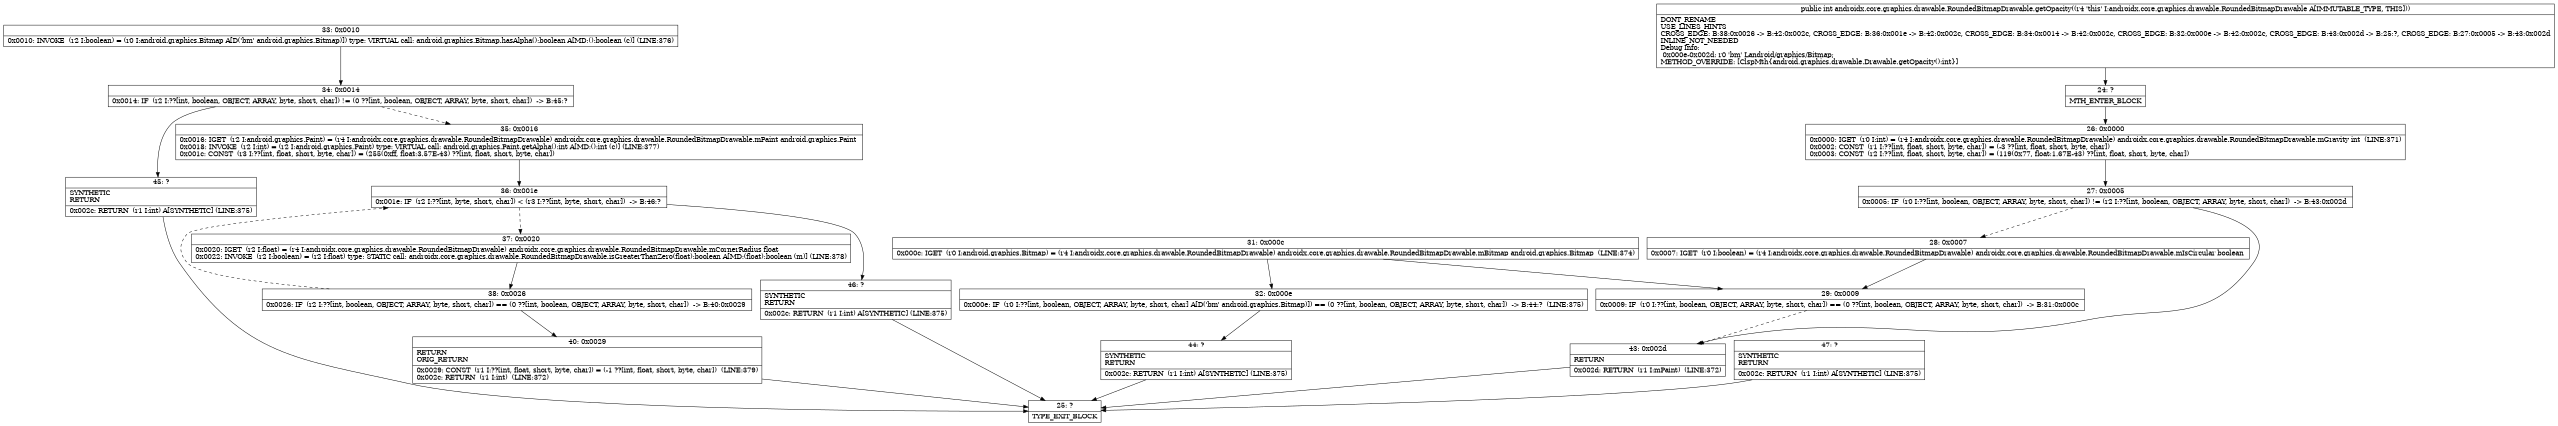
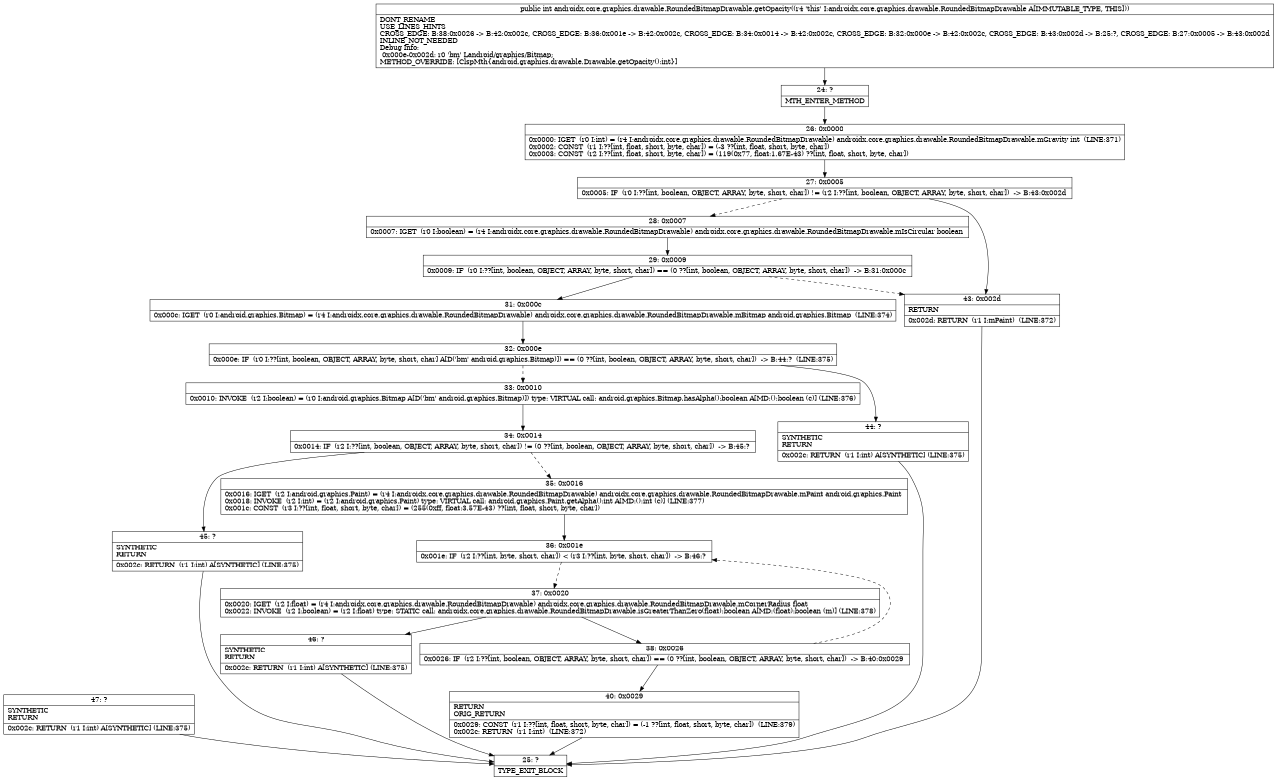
(2105, 101) -> (825, 101)
(784, 215) -> (448, 625)
(1551, 274) -> (598, 287)
none -> (523, 372)
